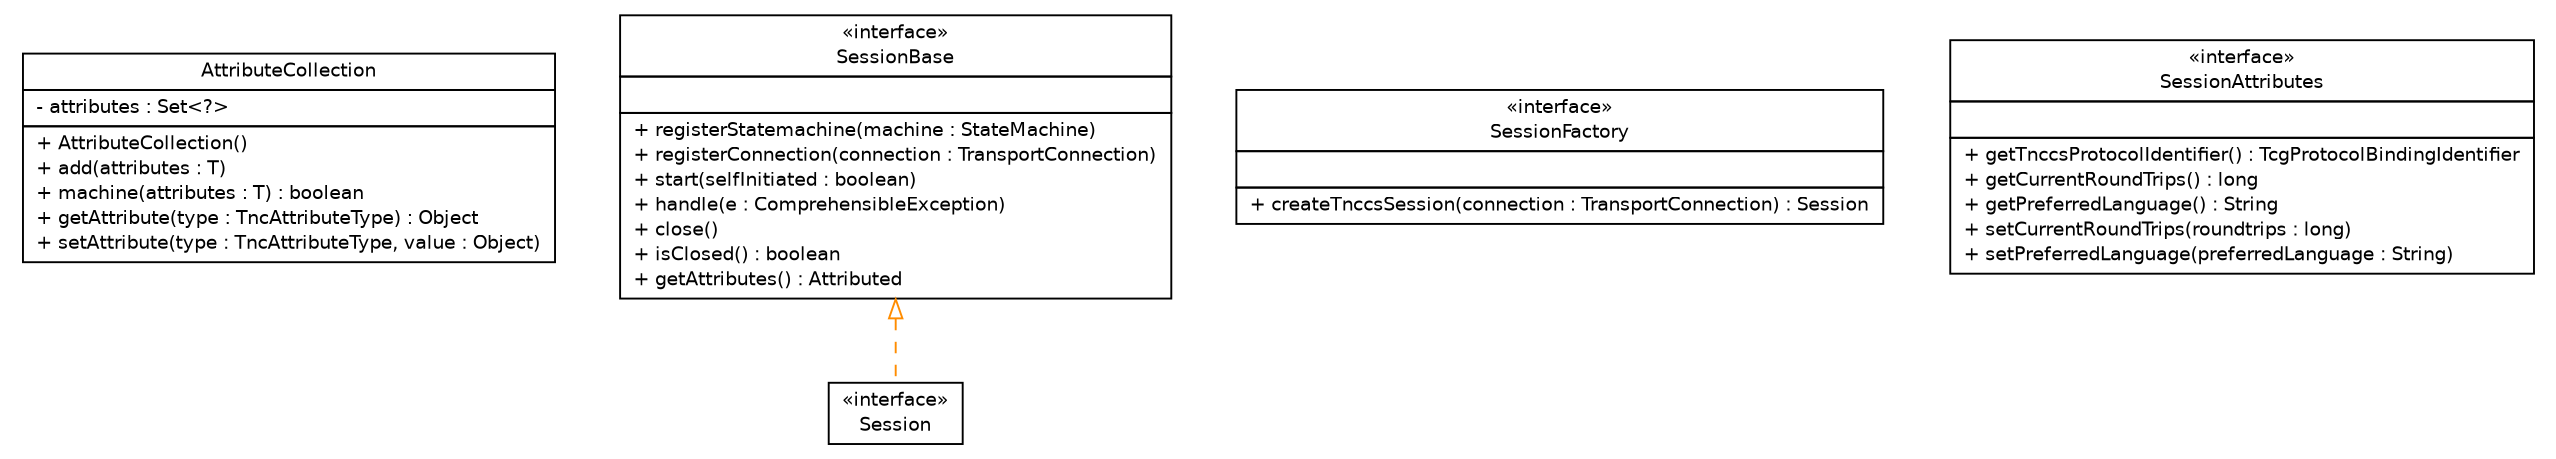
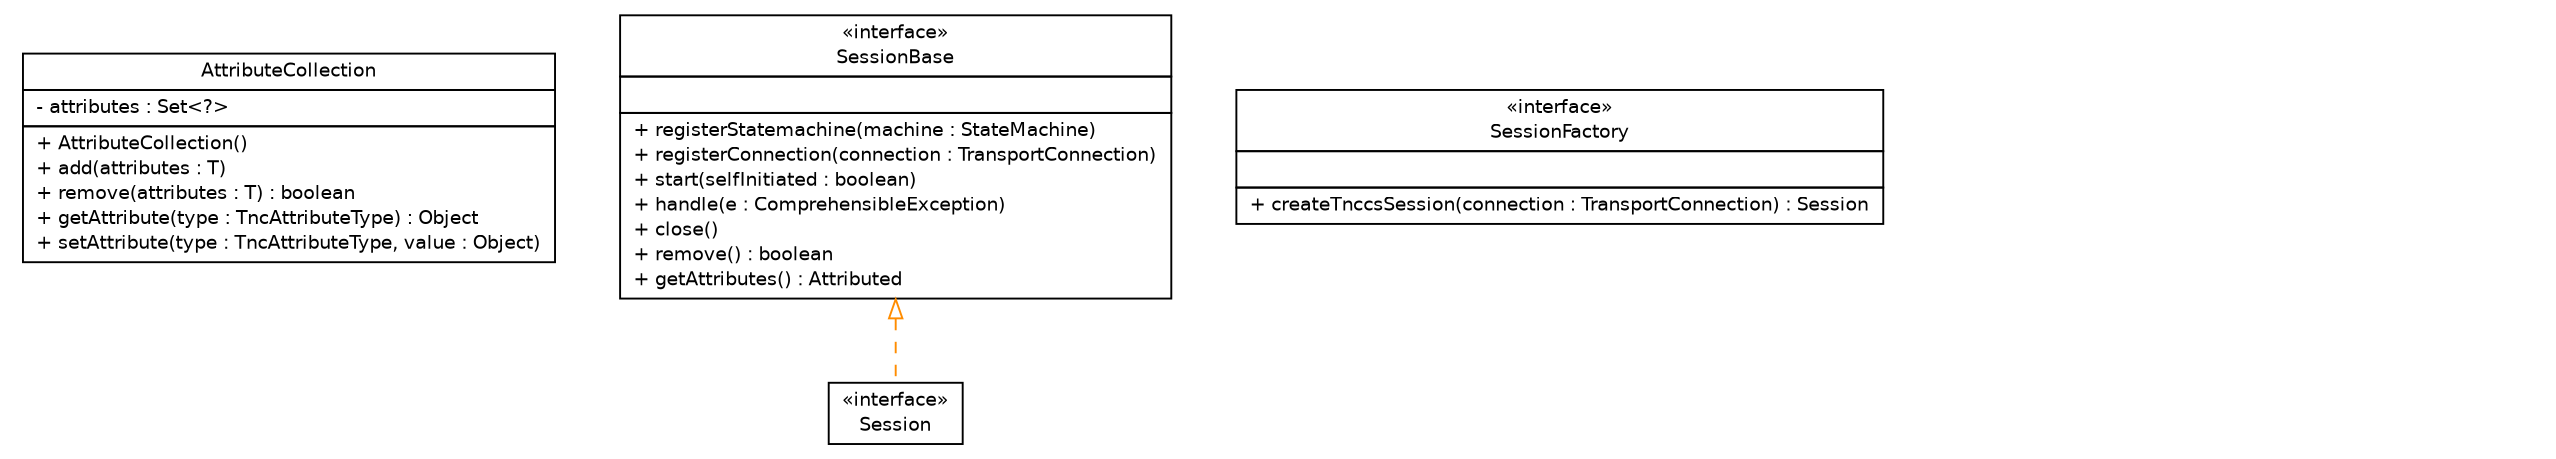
(2241, 157) -> none
(201, 193) -> (196, 193)
(738, 255) -> (734, 255)
